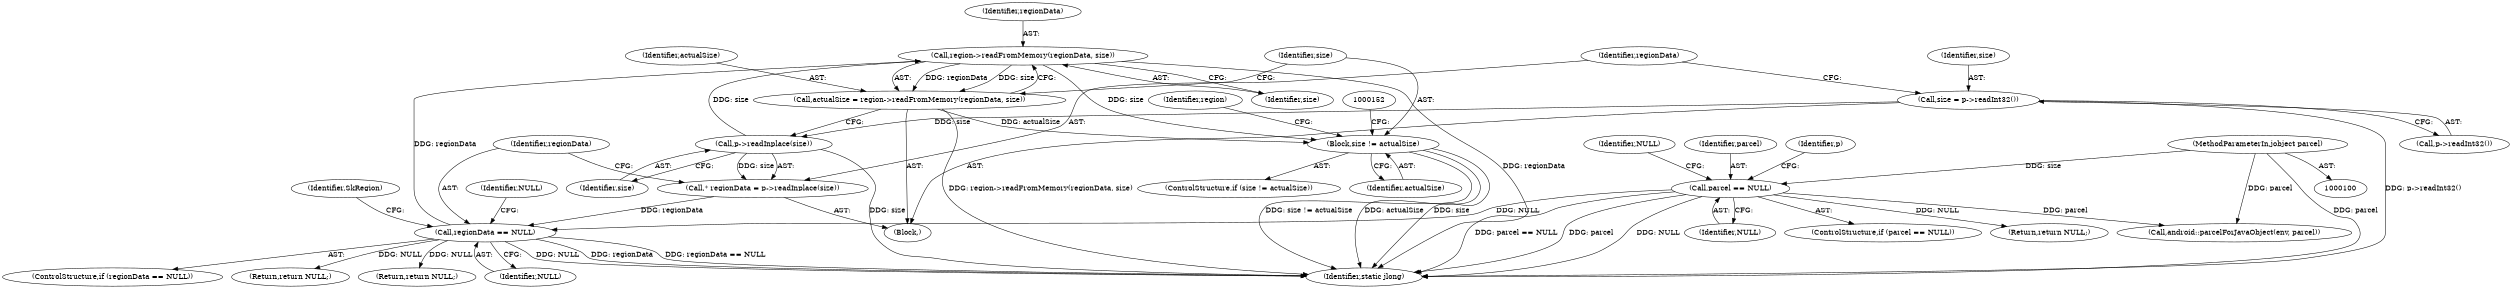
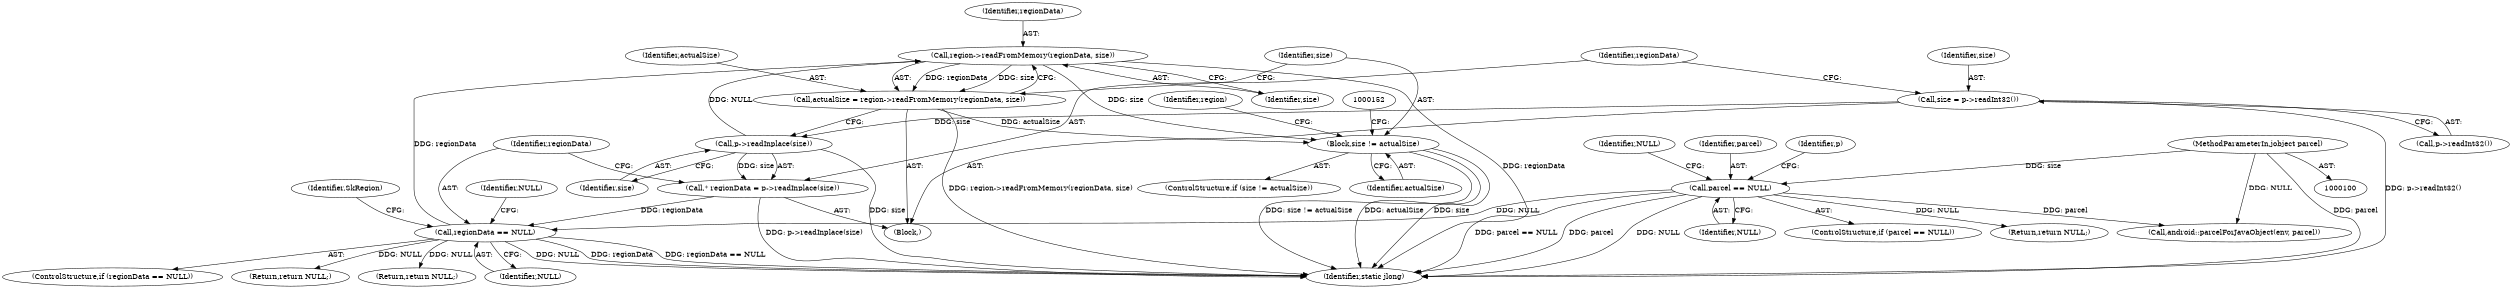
(731, 100) -> (731, 100)
(2270, 189) -> (2270, 189)
none -> (963, 267)
